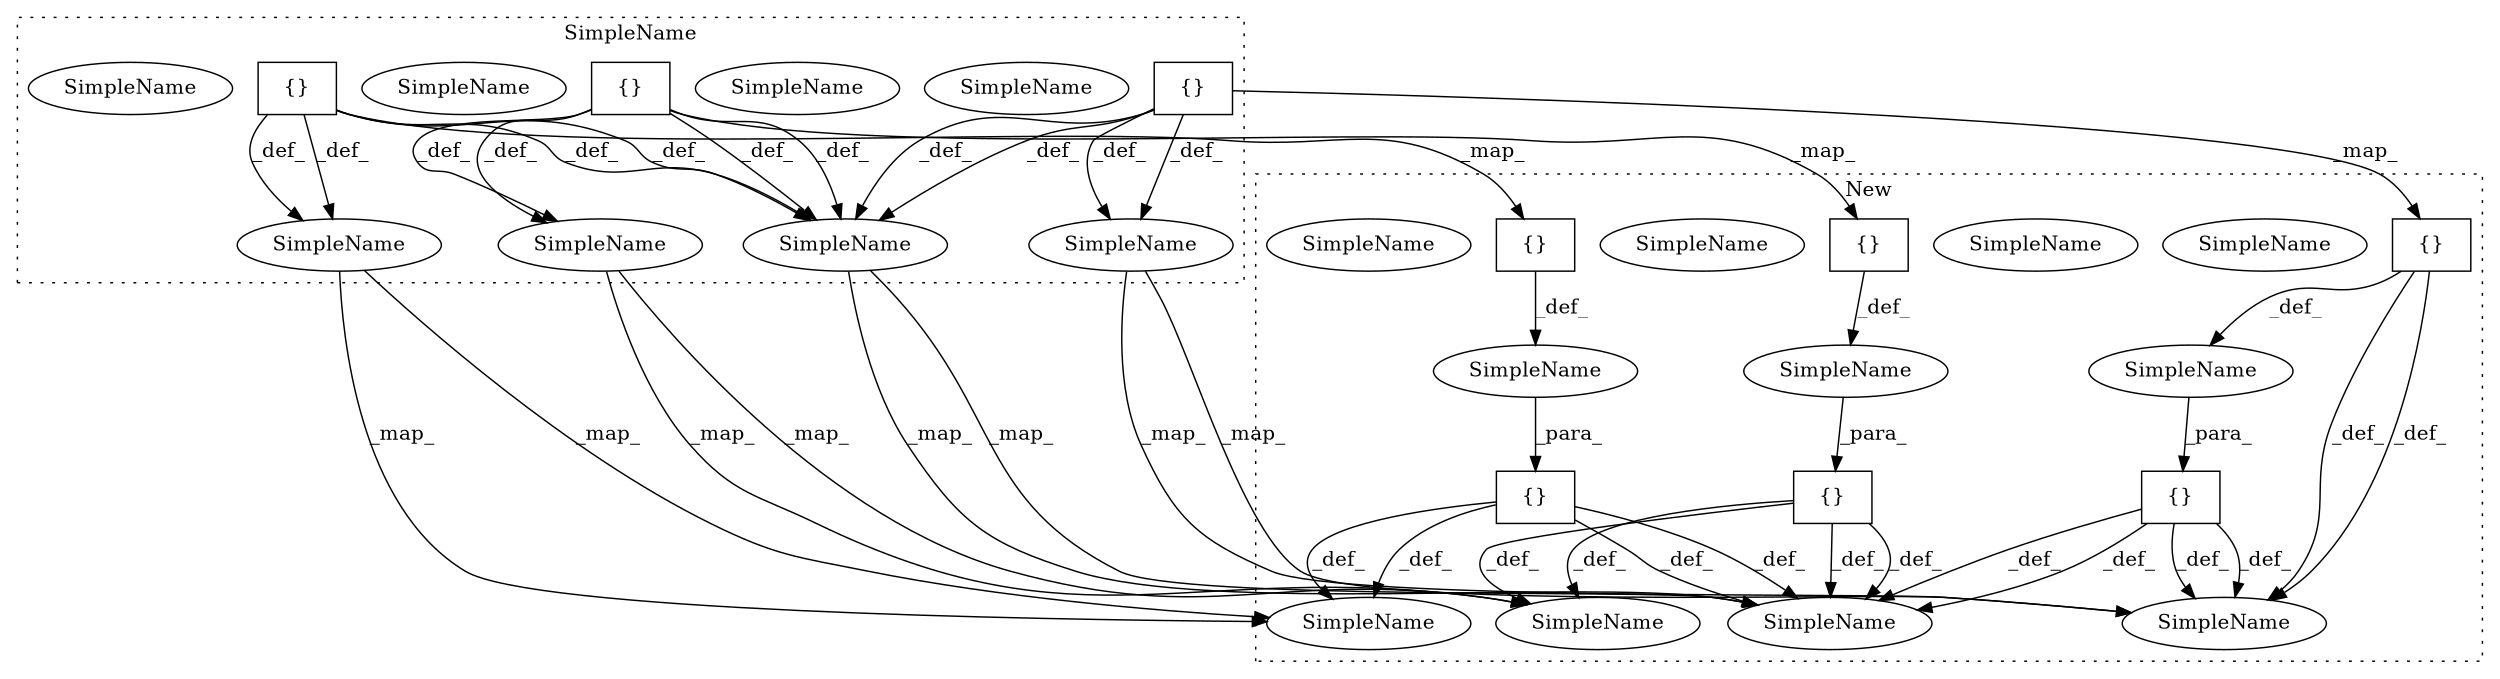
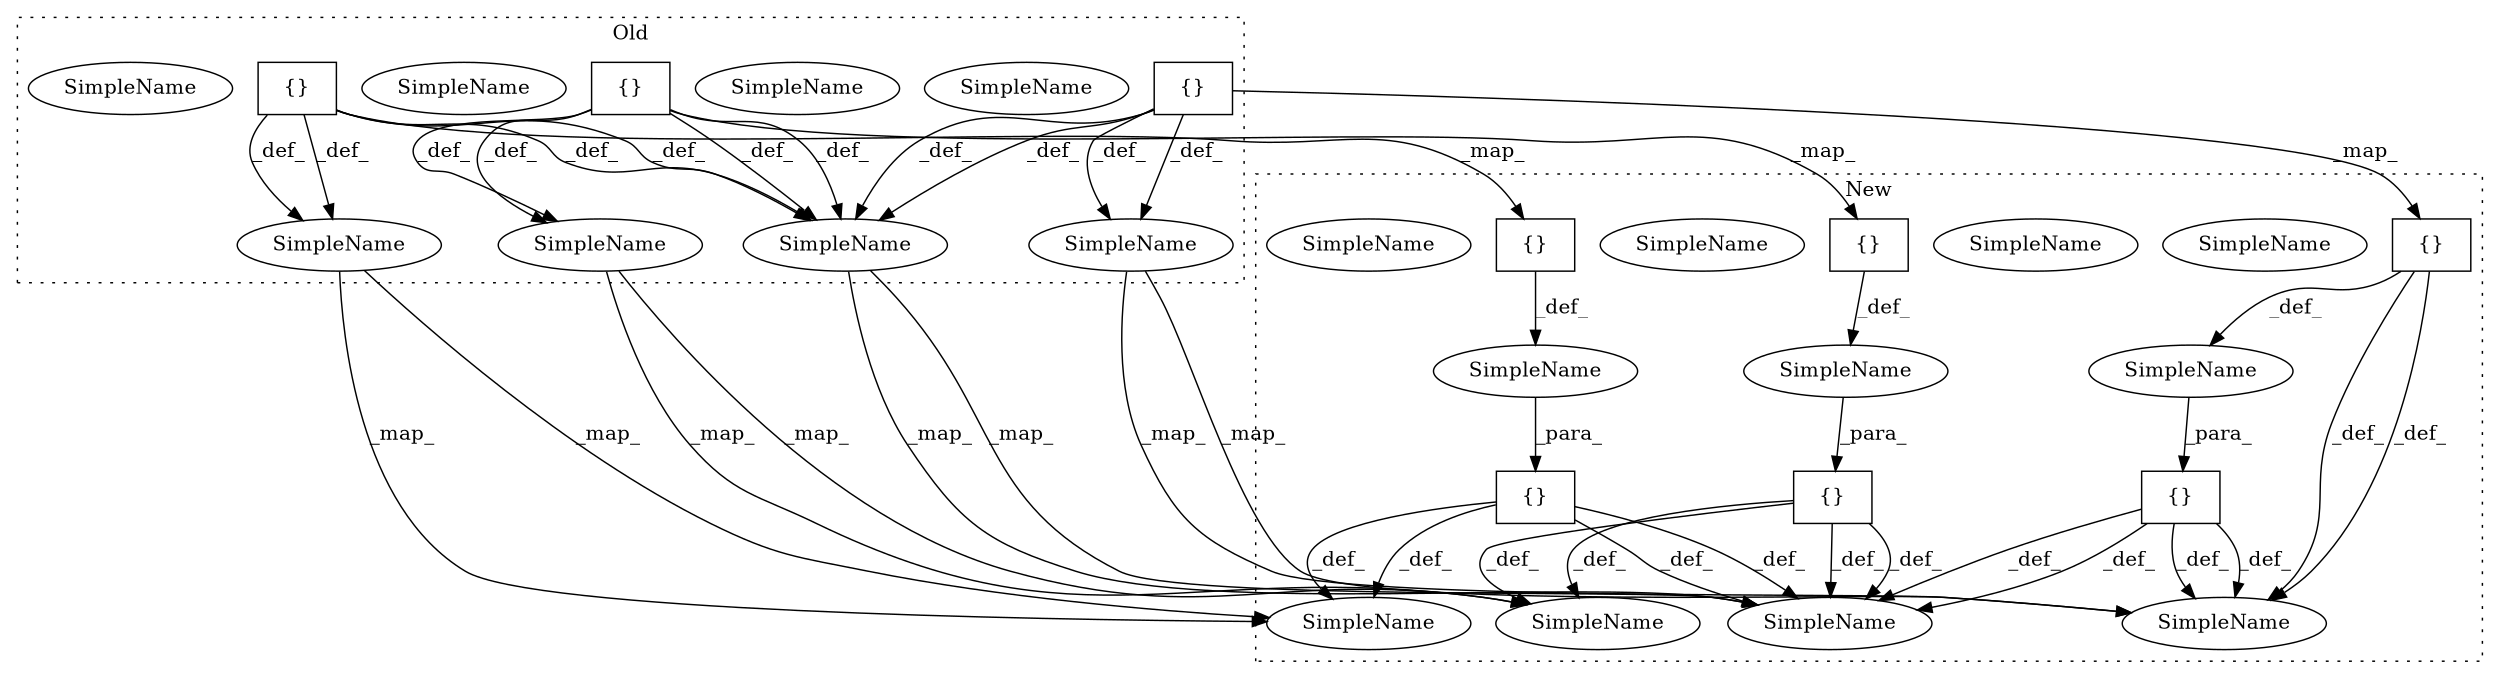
(631, 34) -> (631, 34)
